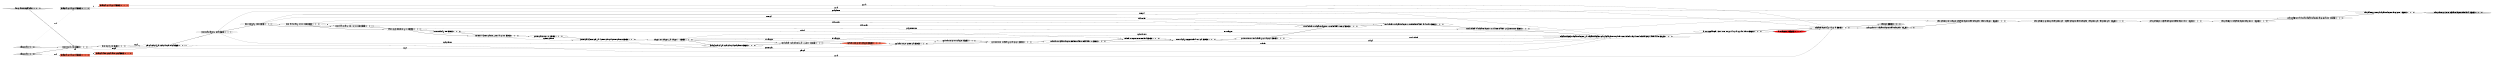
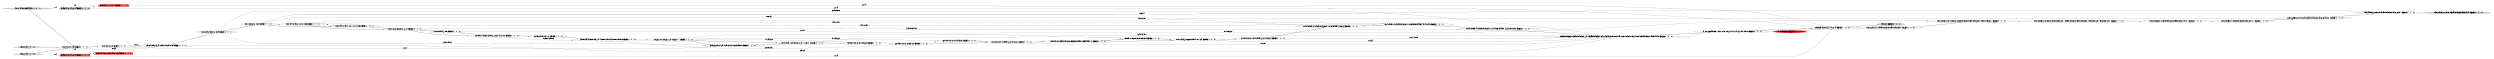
none -> (68, 6)
(51, 28) -> (56, 9)
(864, 43) -> (864, 43)
